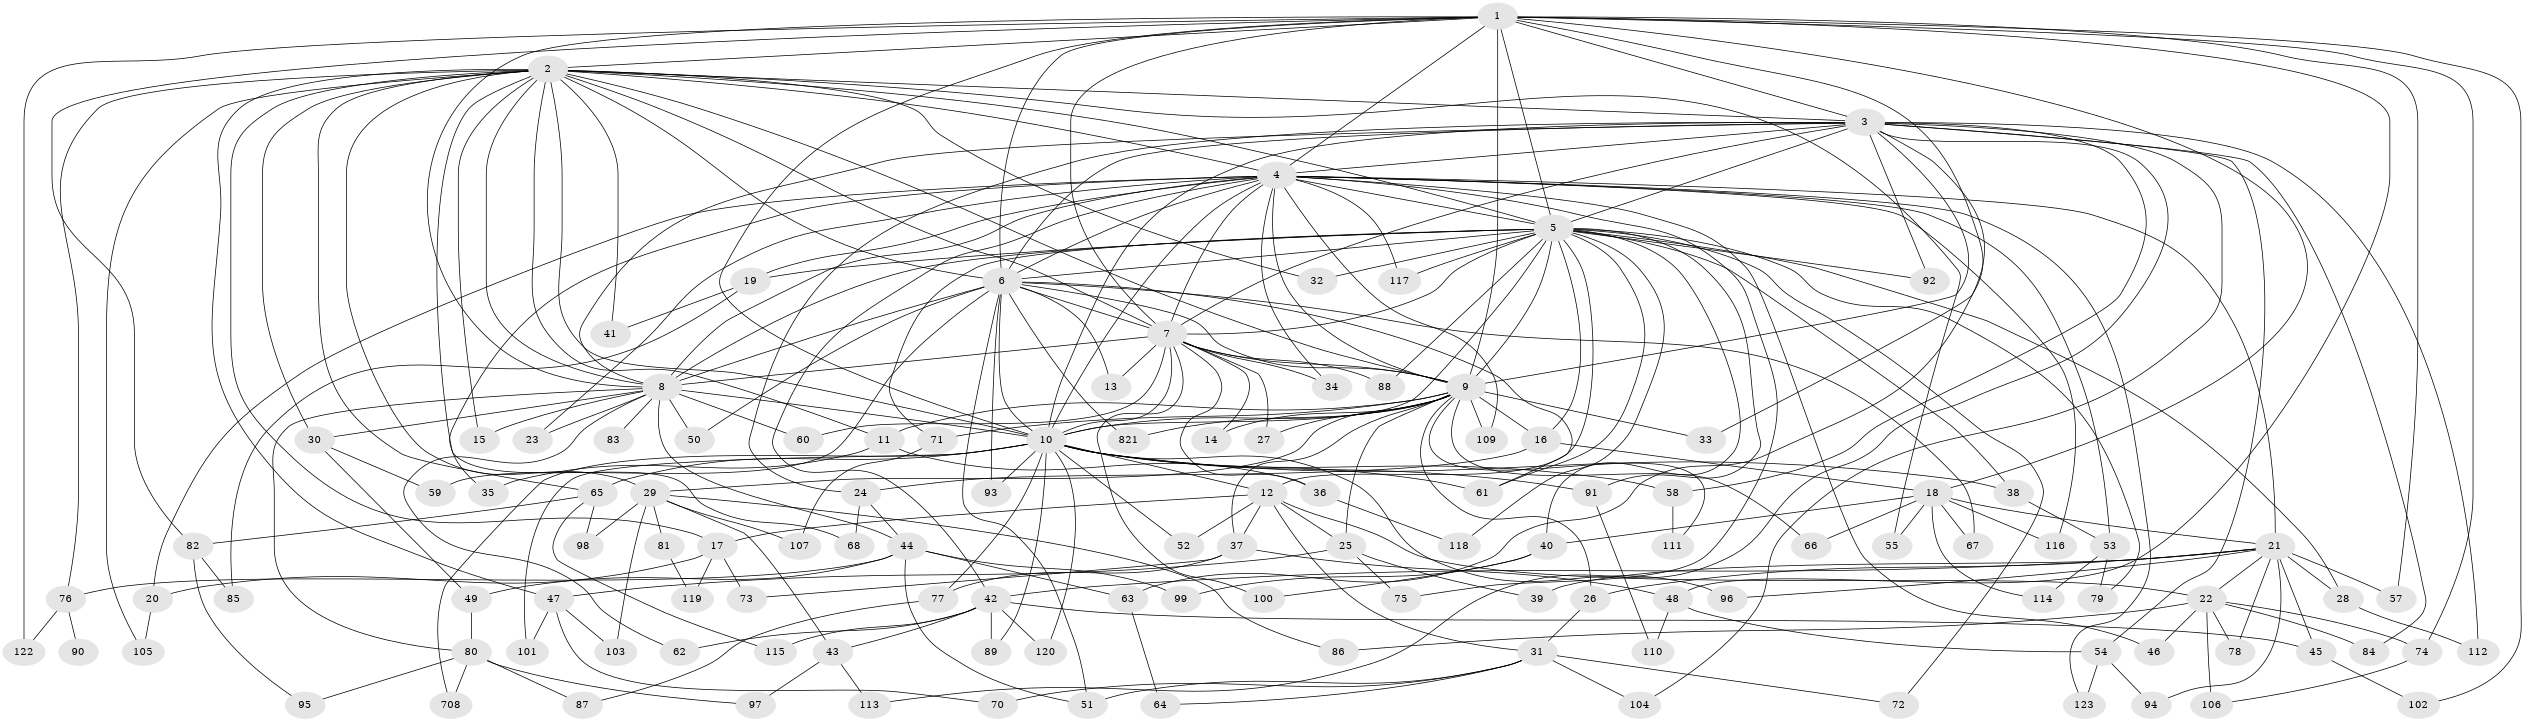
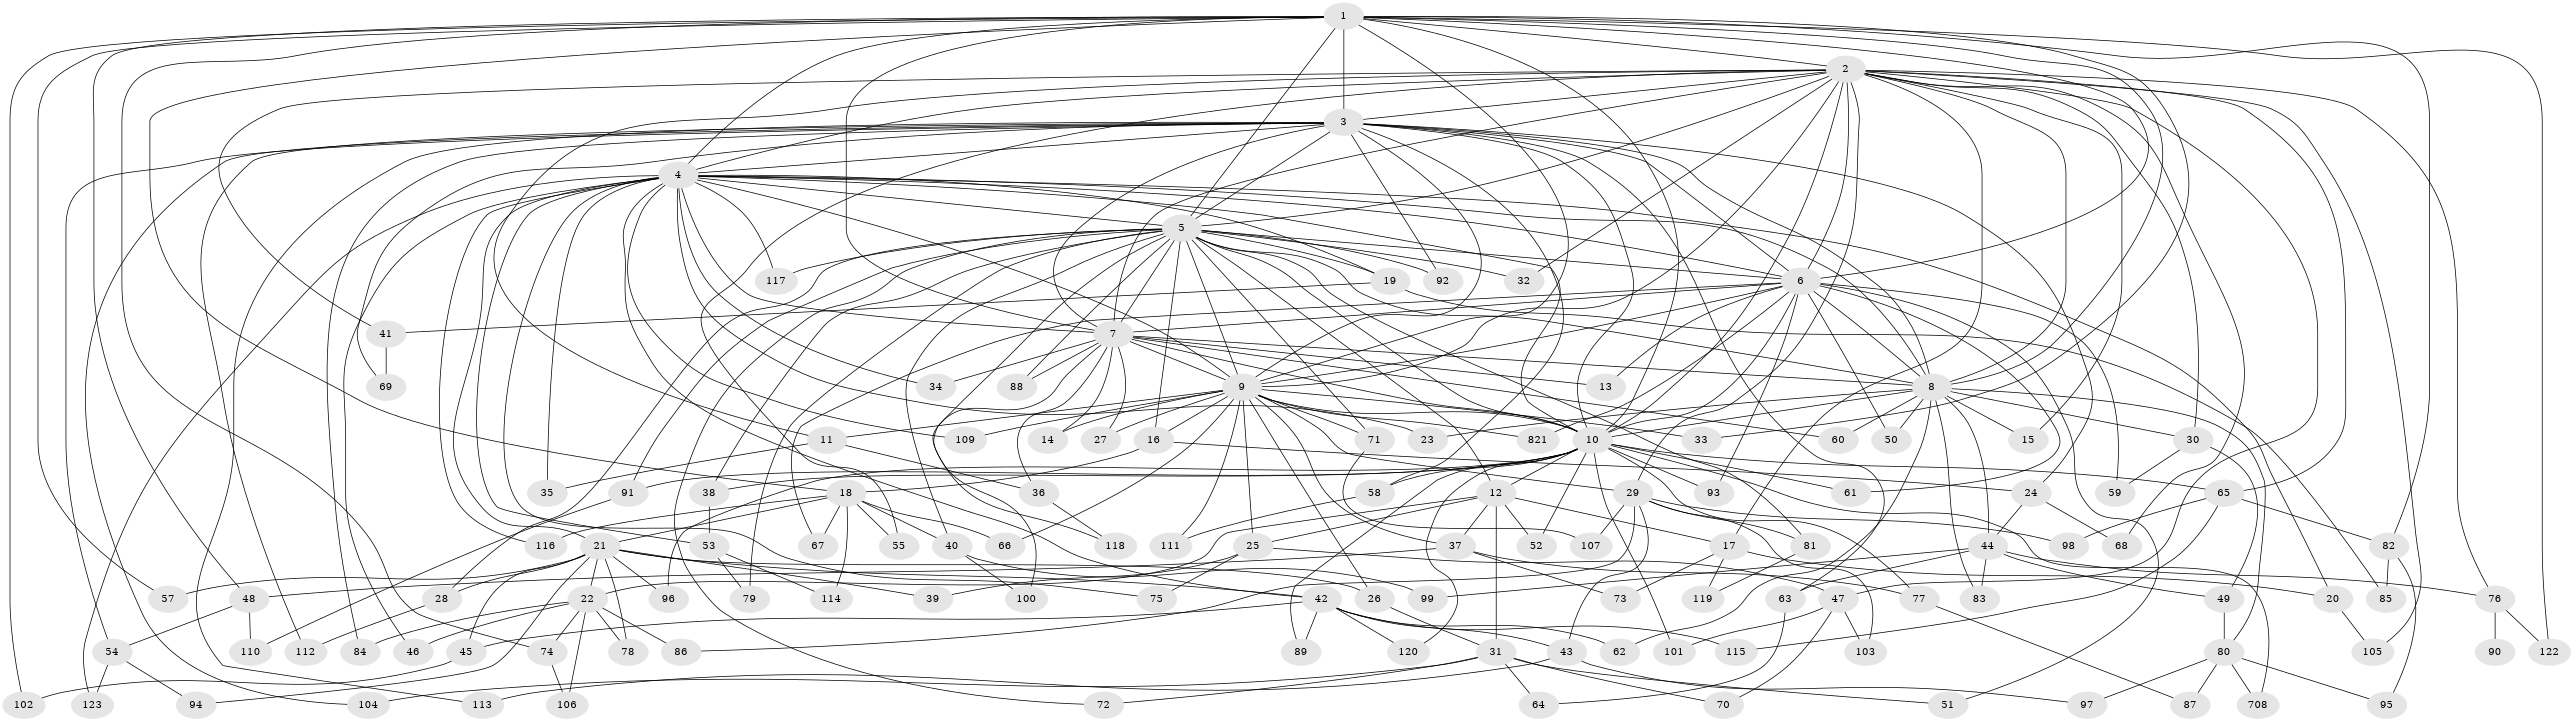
(1635, 382) -> (1471, 363)
none -> (386, 387)
(956, 660) -> (1984, 571)
